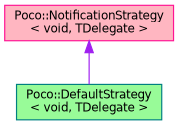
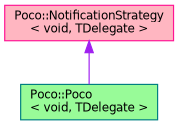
(89, 102) -> (89, 102)
